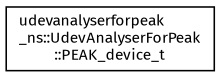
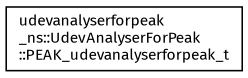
(110, 39) -> (124, 39)
